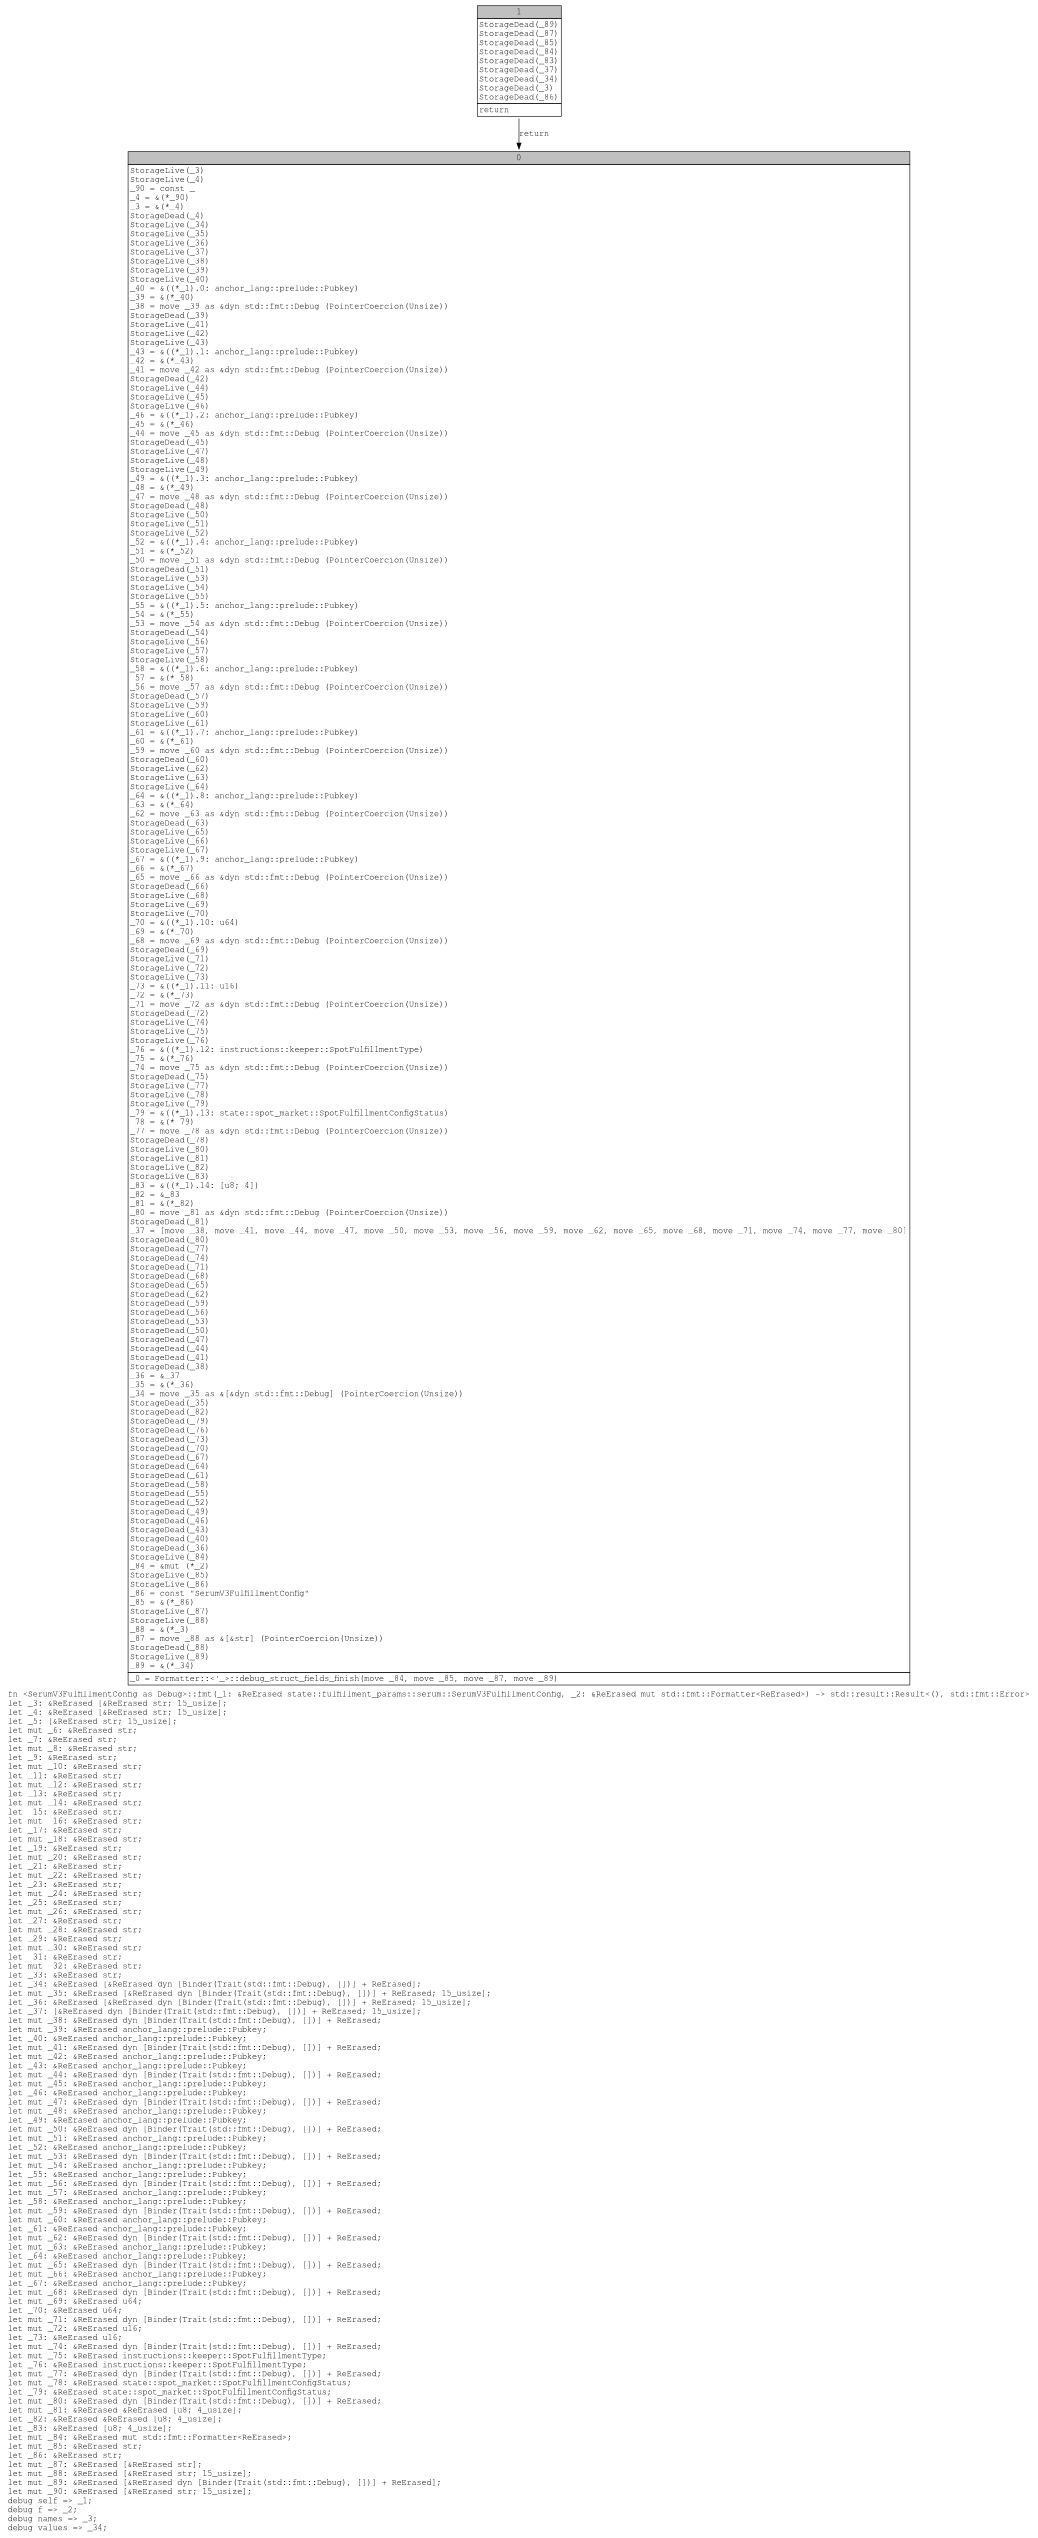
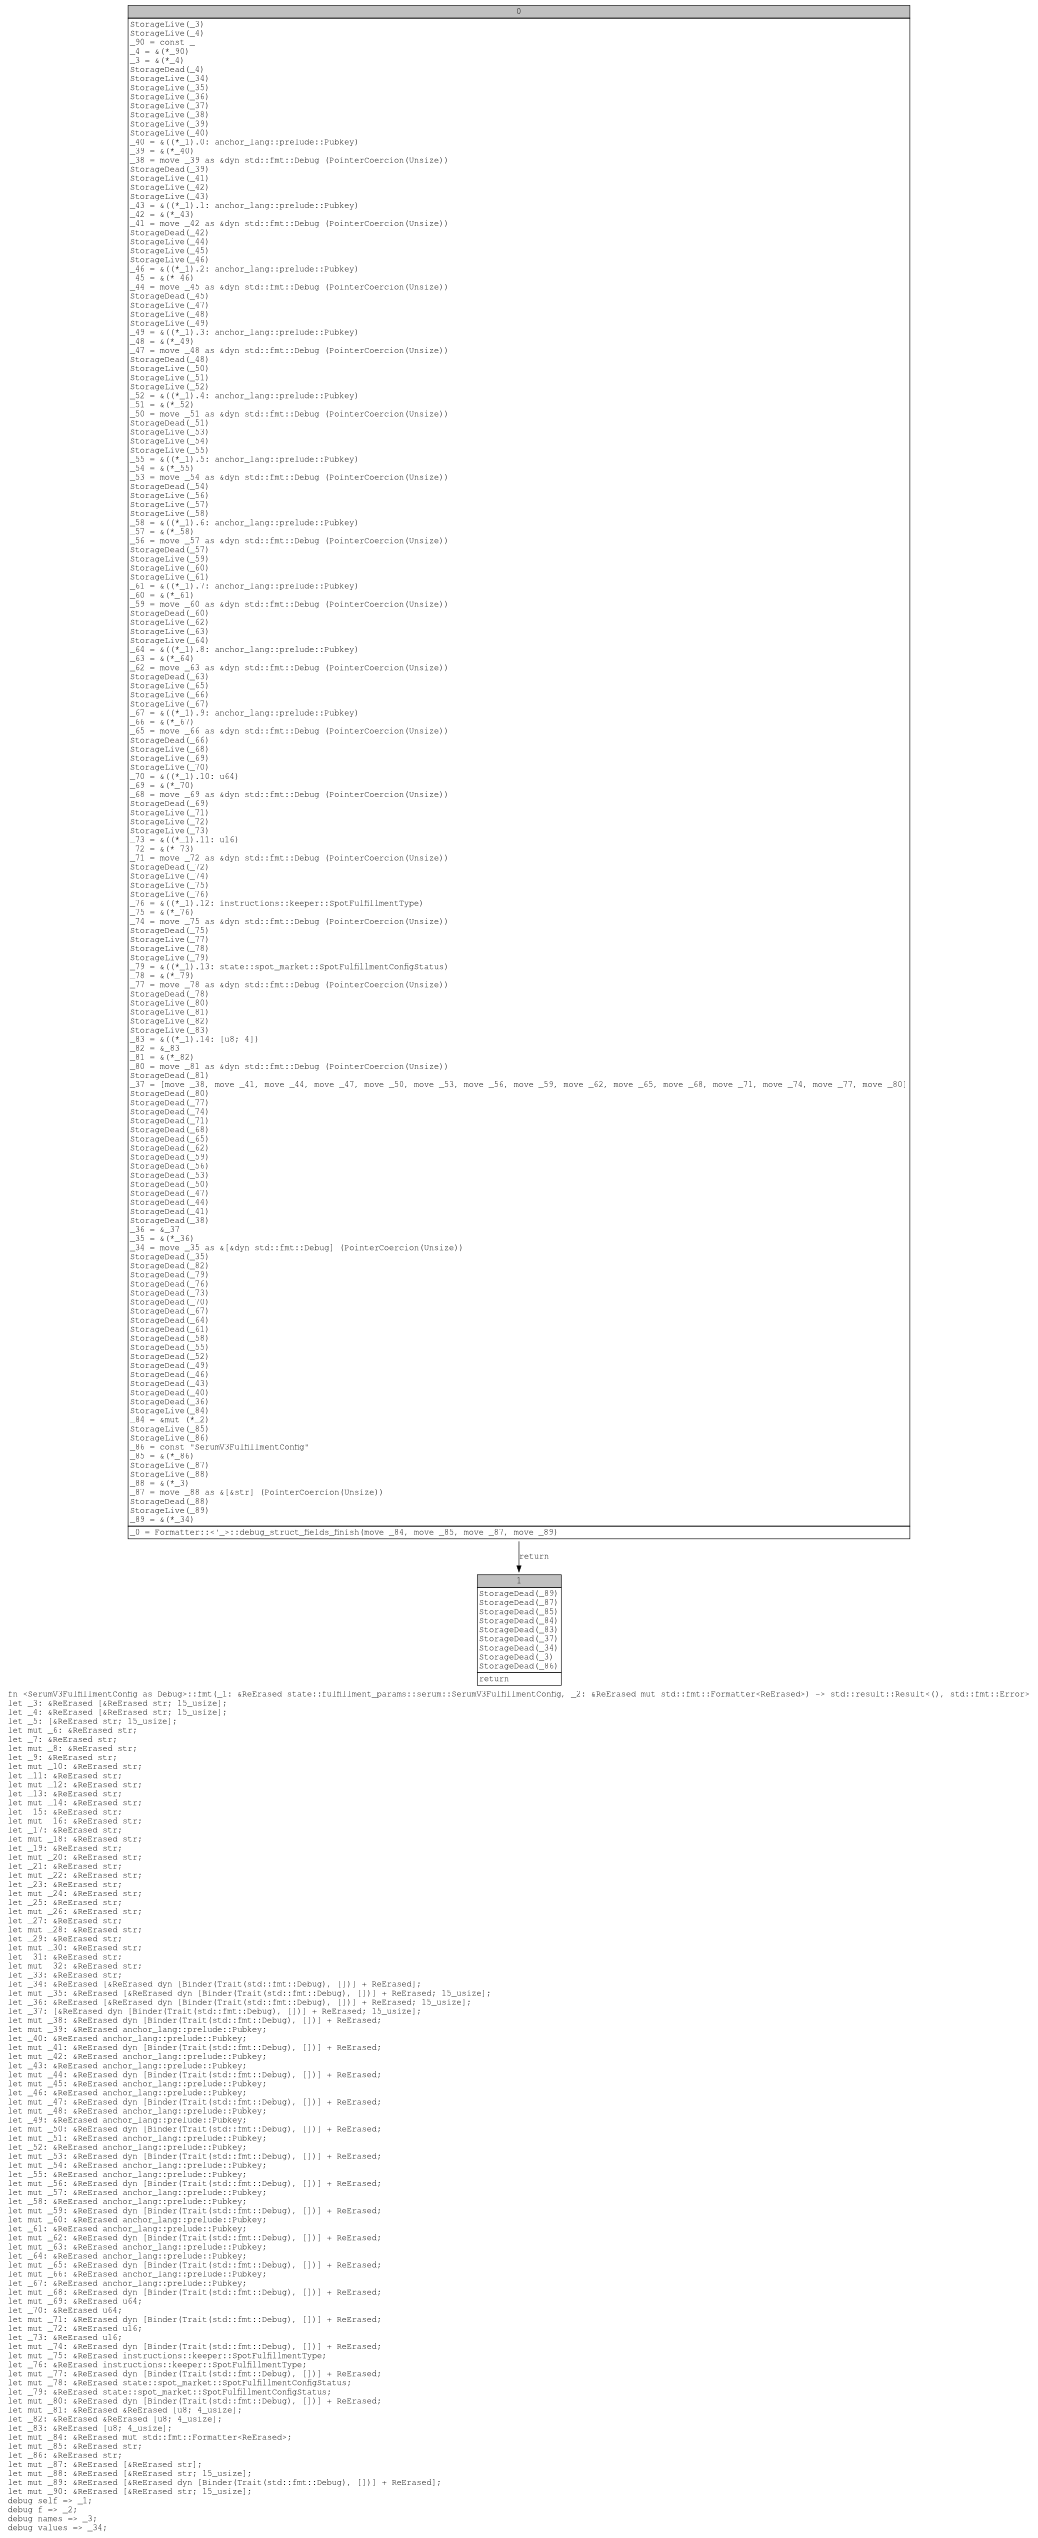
(519, 131) -> (519, 1553)
